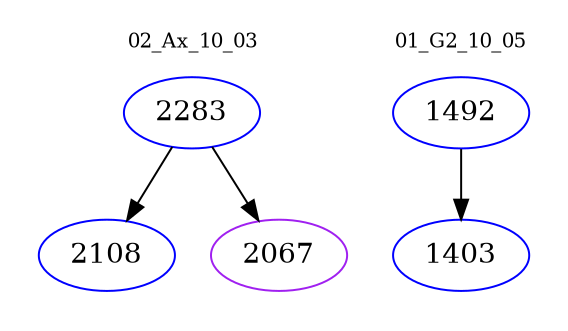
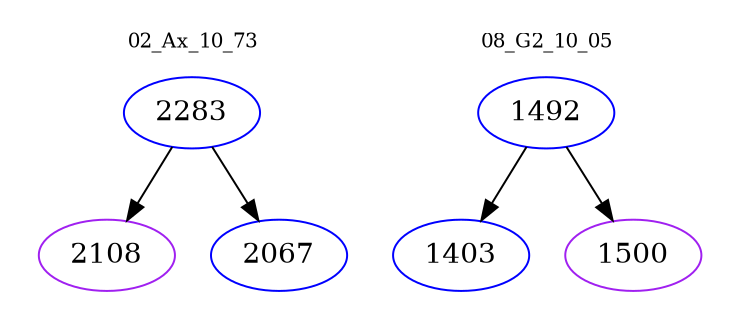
(193, 43) -> (193, 43)
(461, 43) -> (547, 43)
(107, 255) -> (107, 255)
(279, 255) -> (279, 255)
none -> (633, 255)
